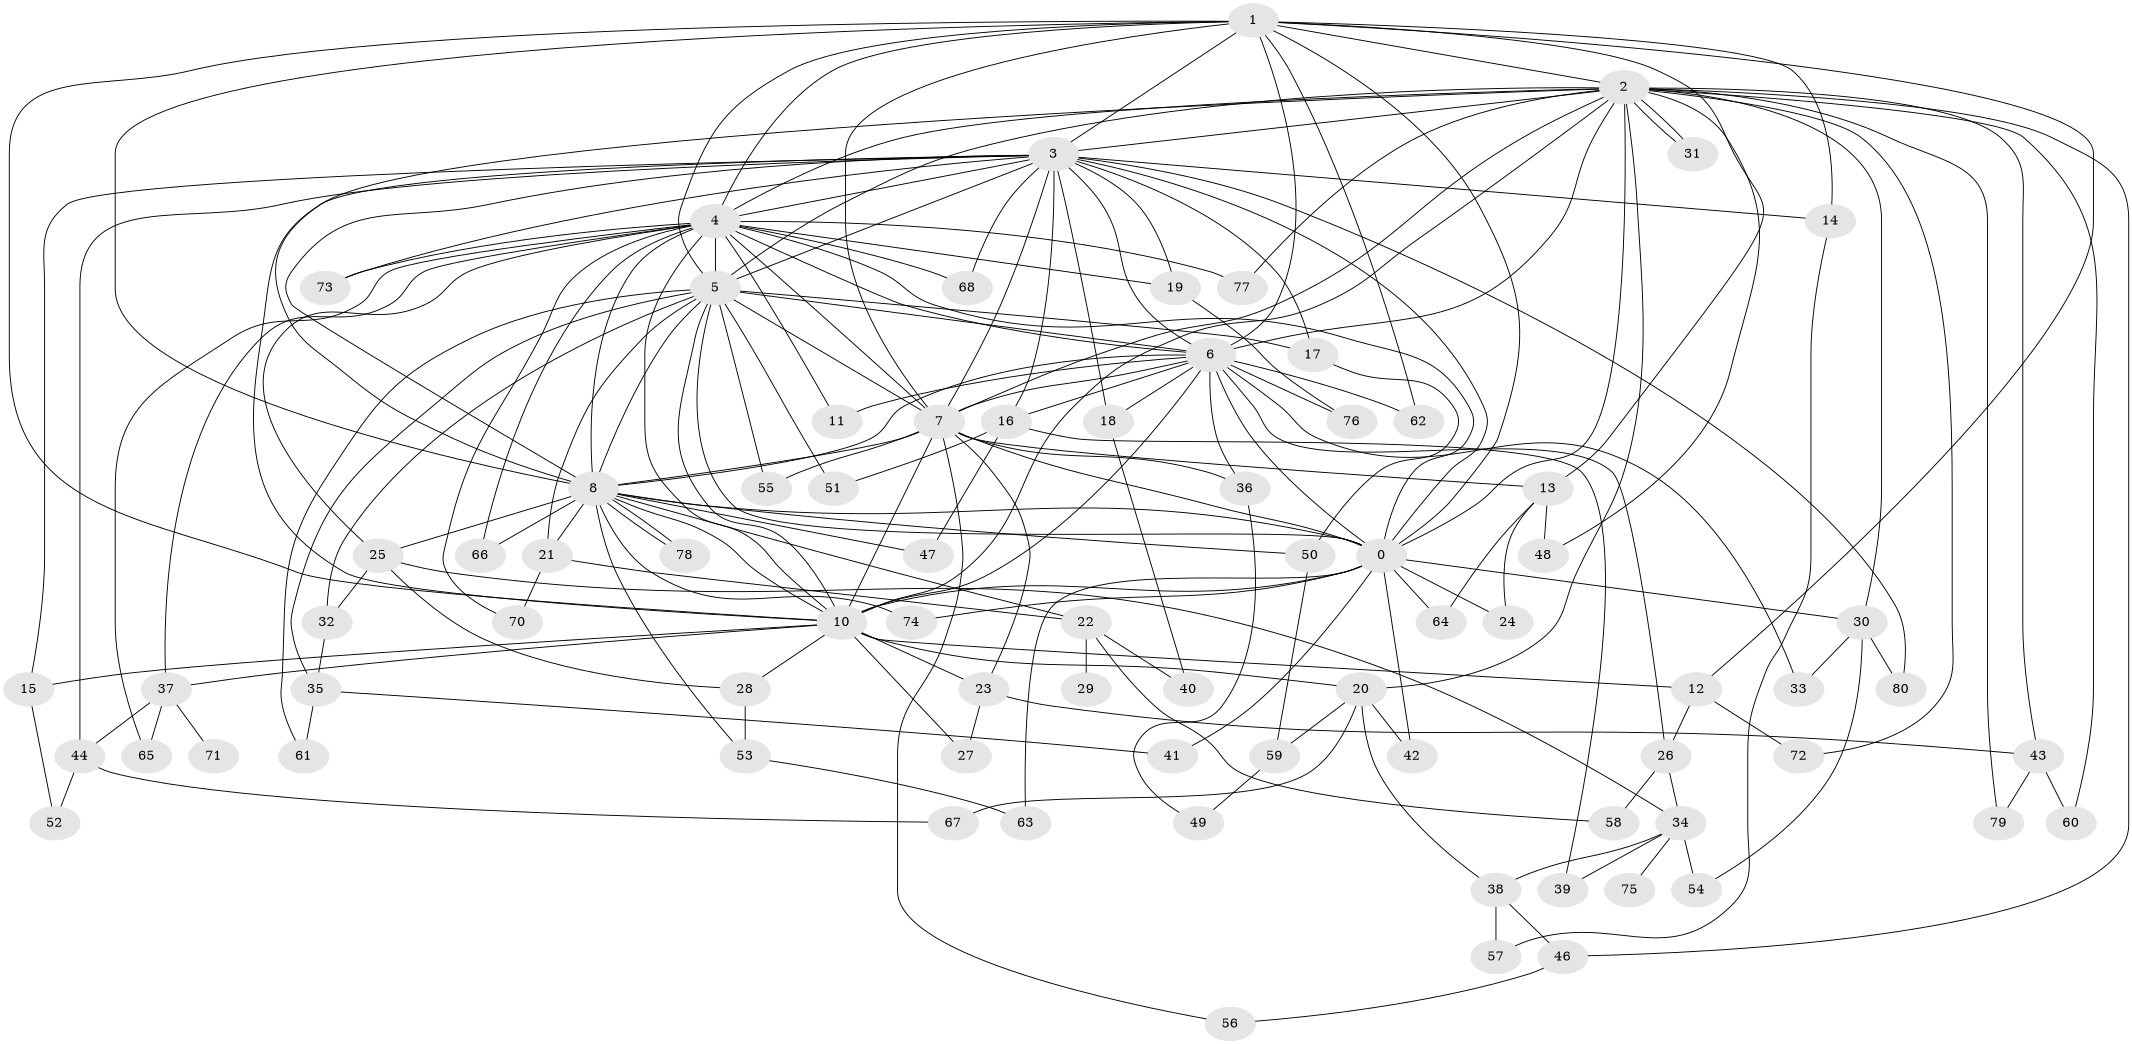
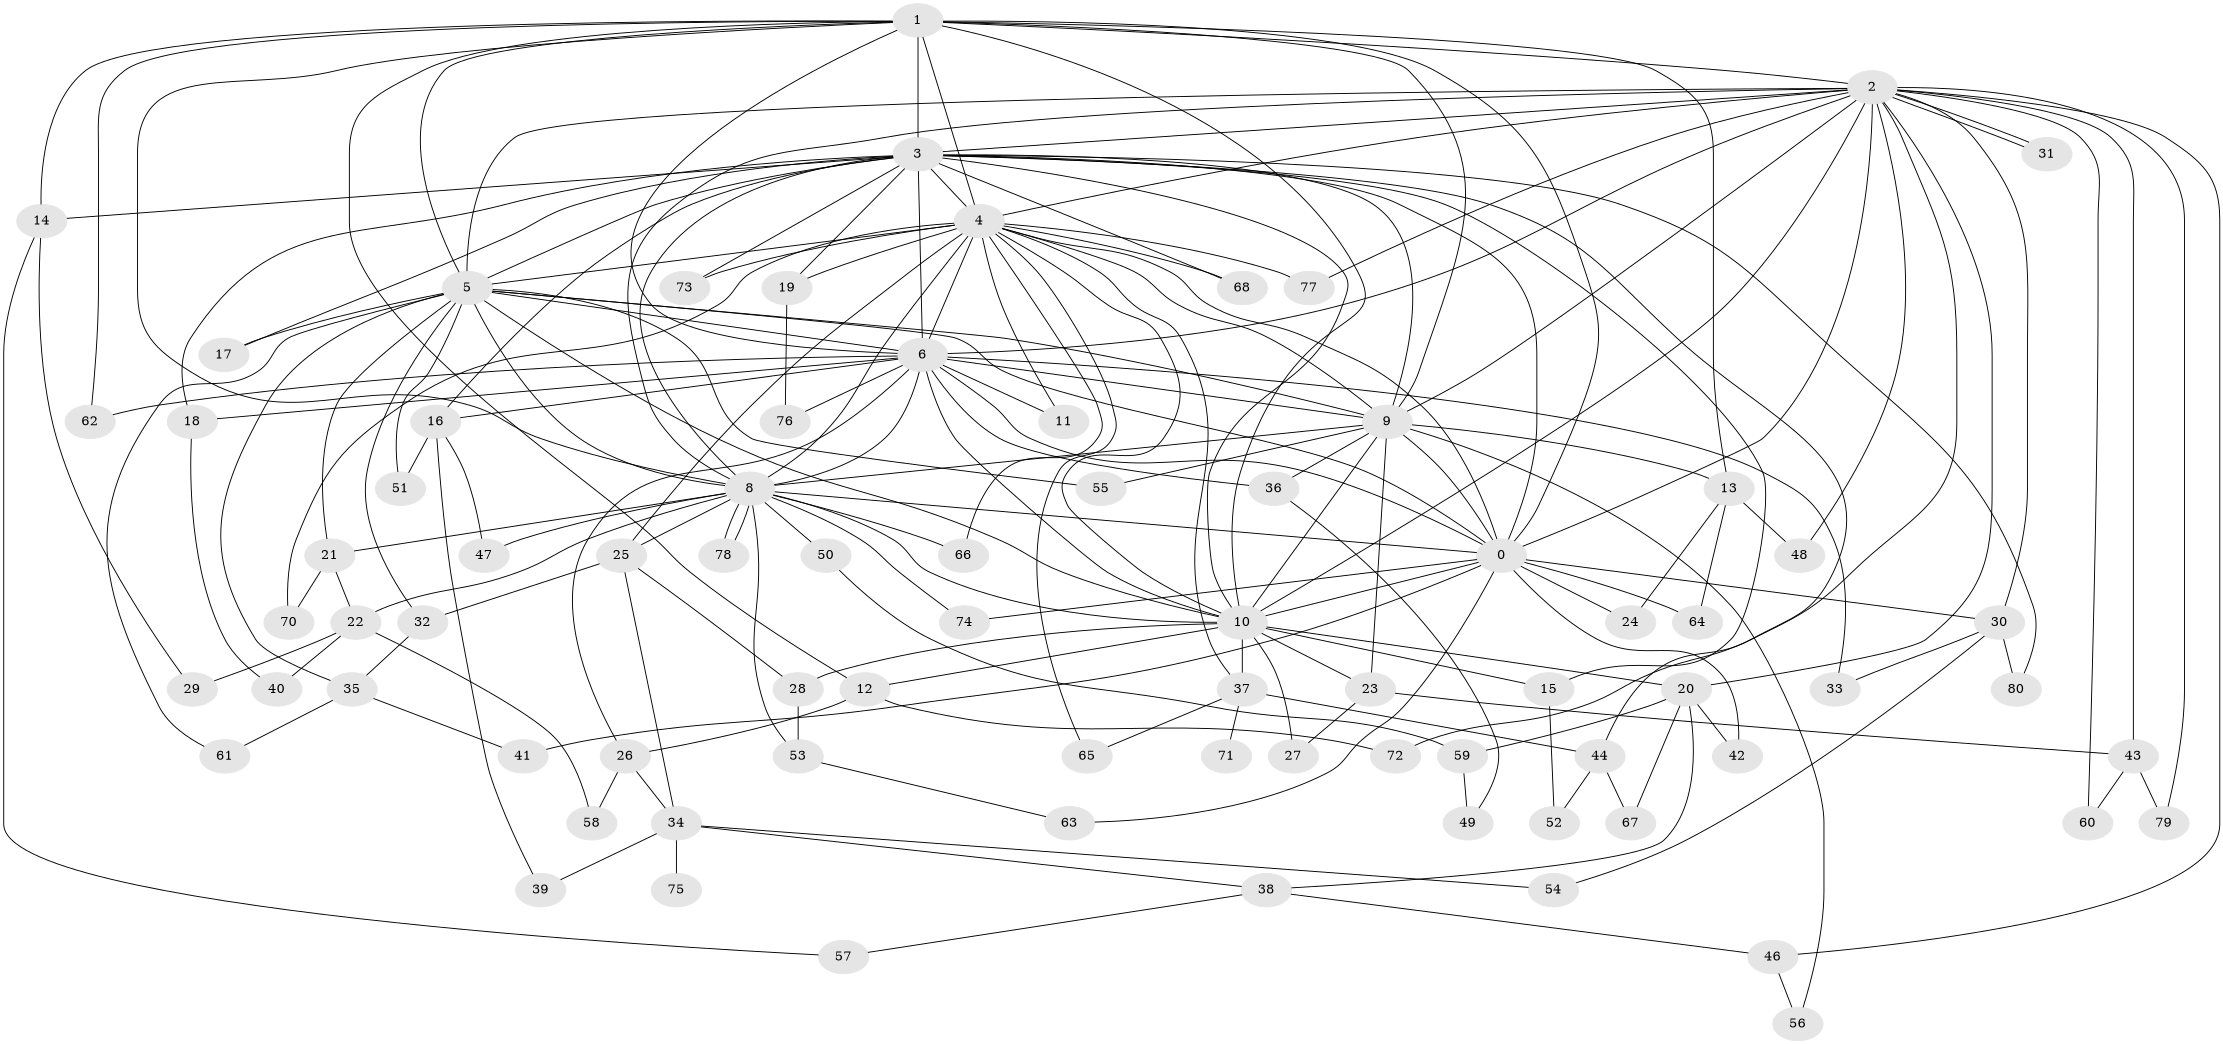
(939, 422) -> (1387, 422)
(1450, 442) -> none
none -> (67, 470)
